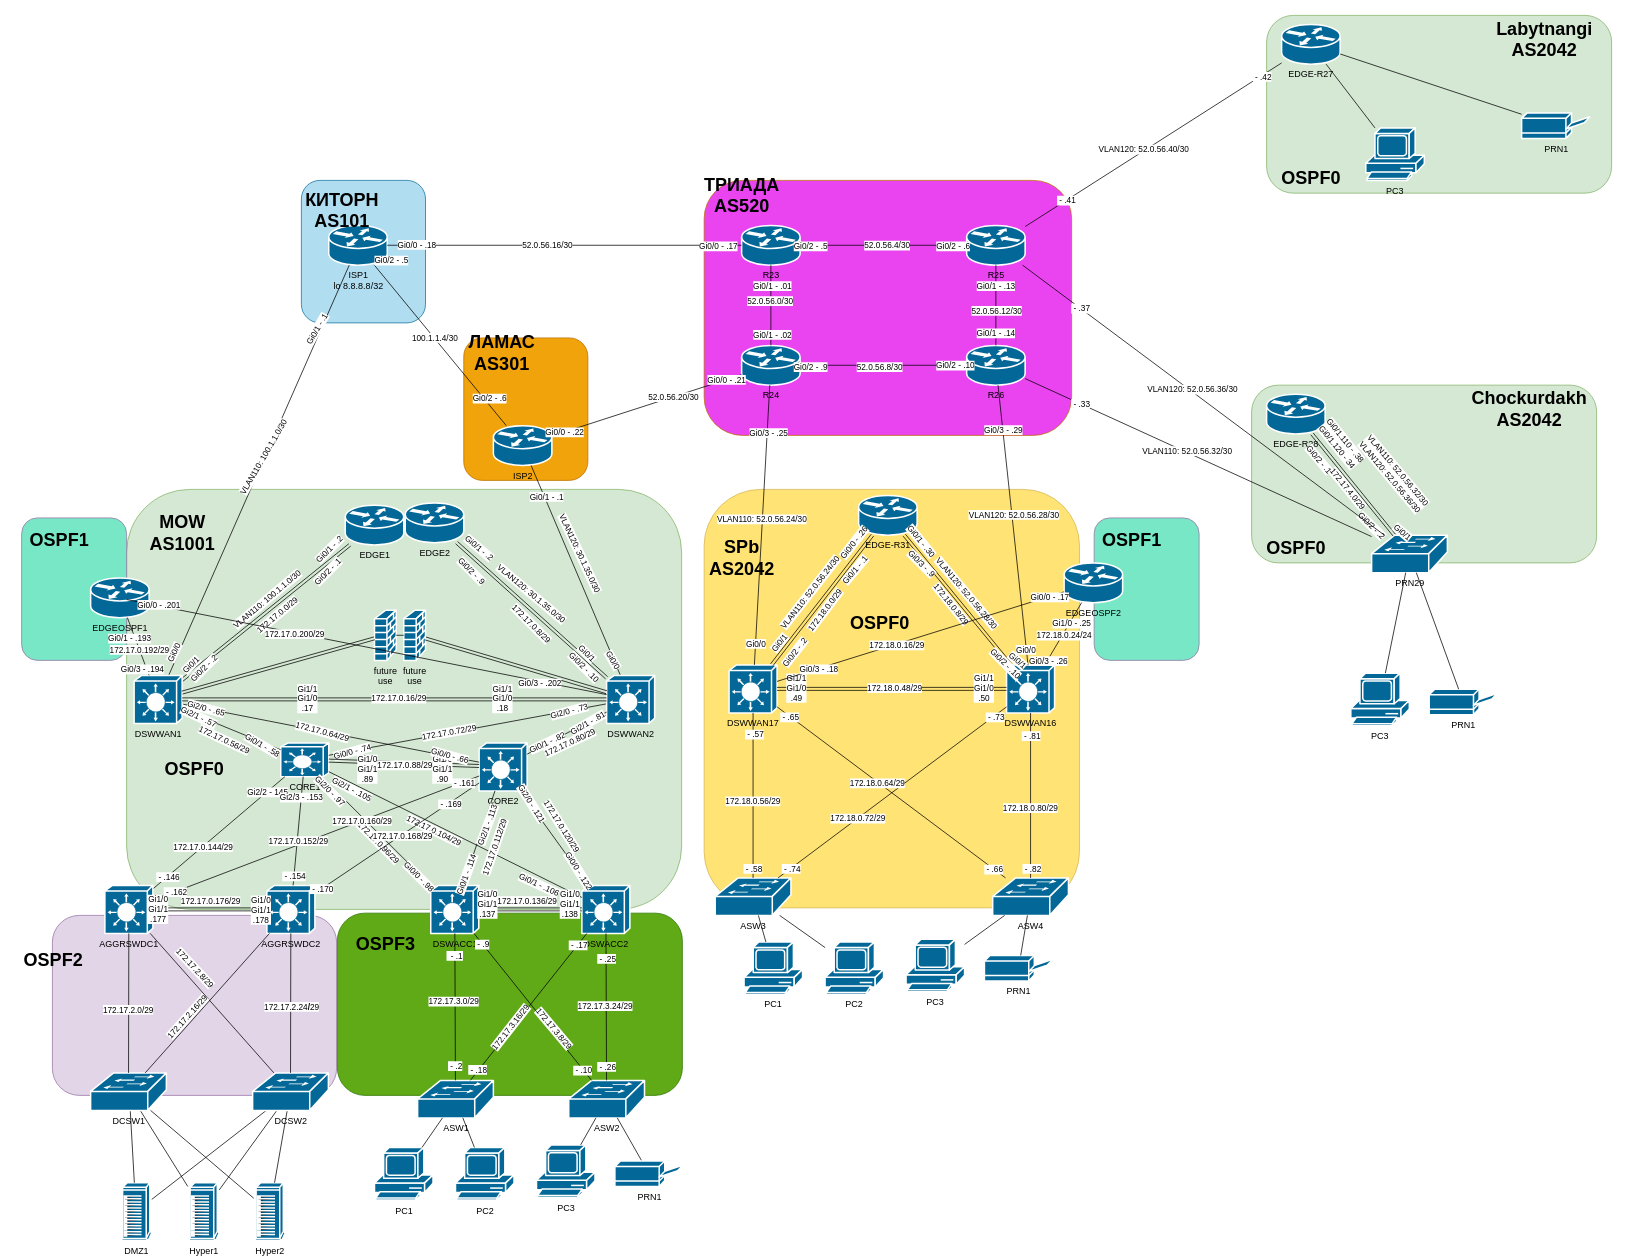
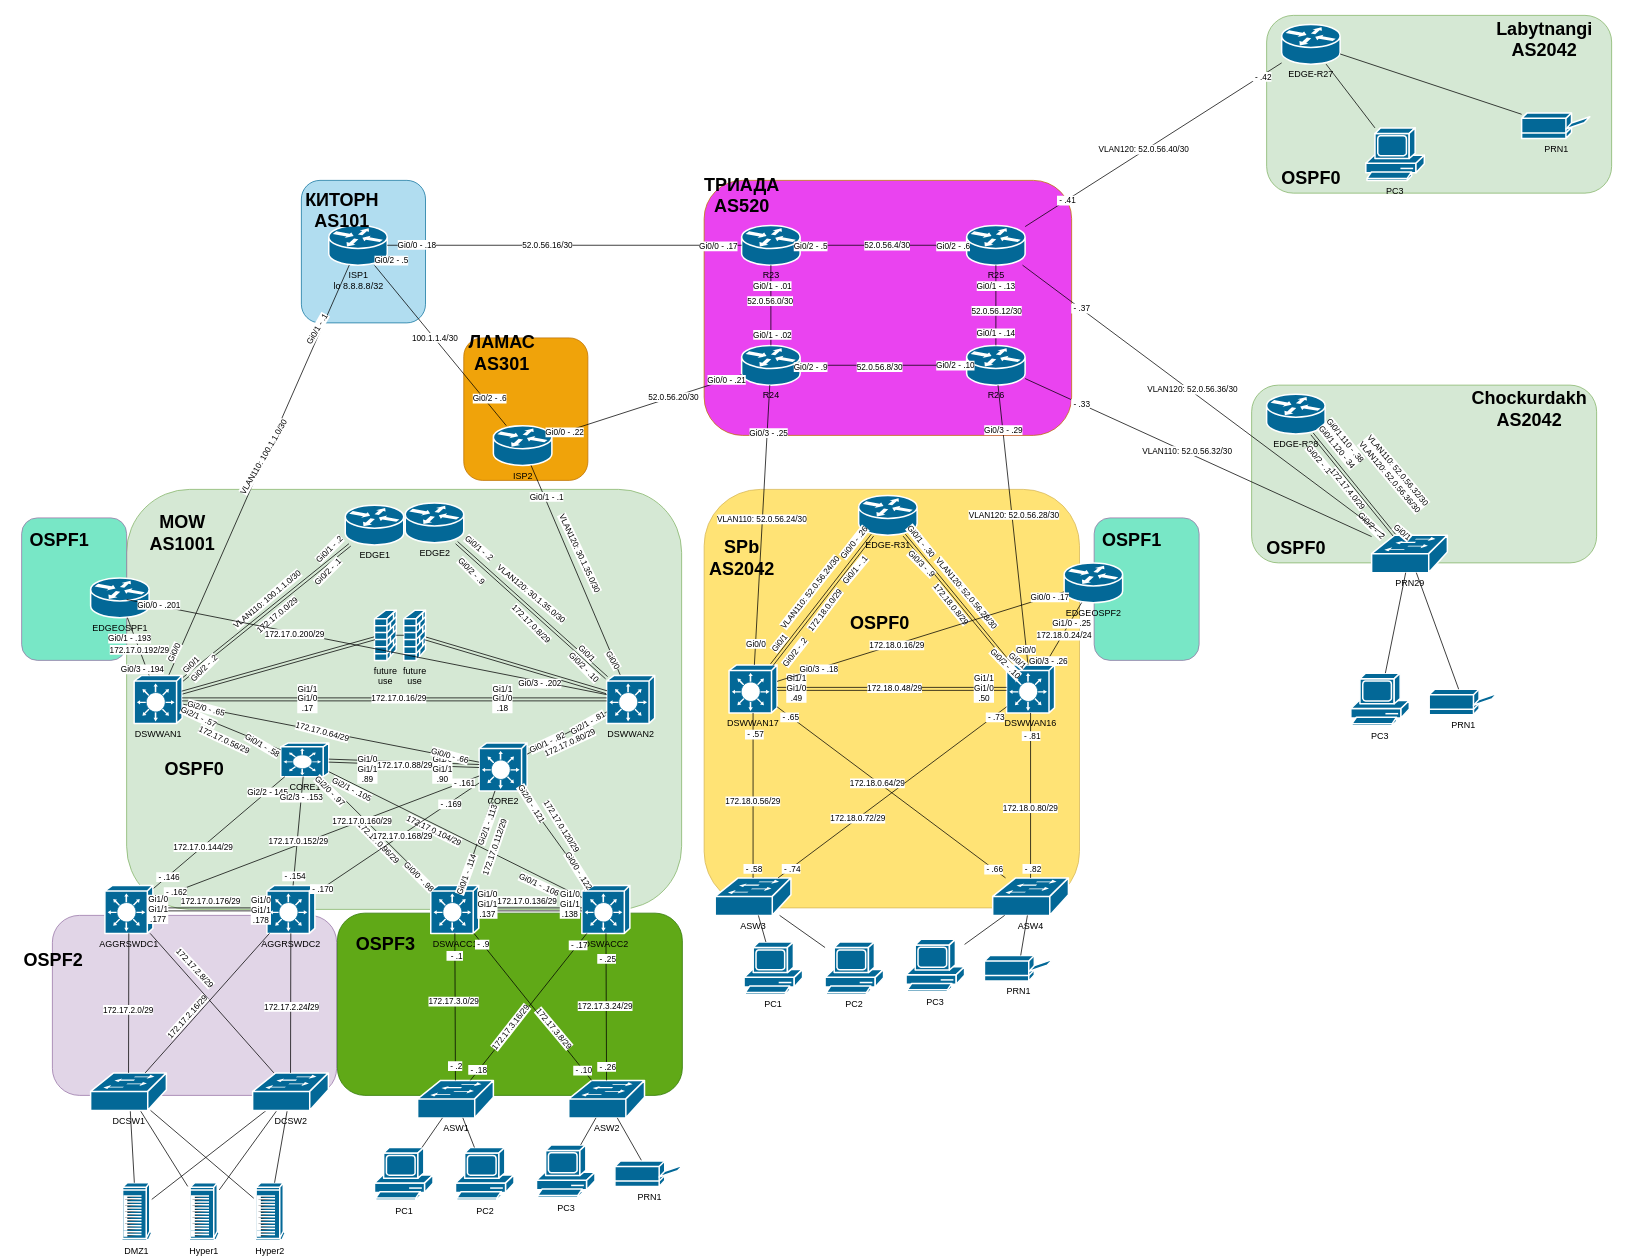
(467, 730) -> none
